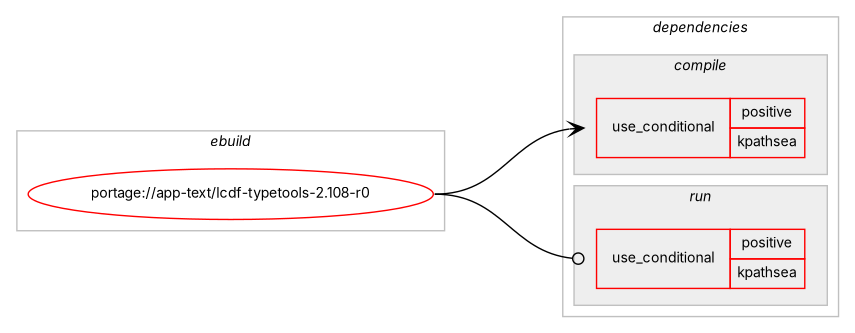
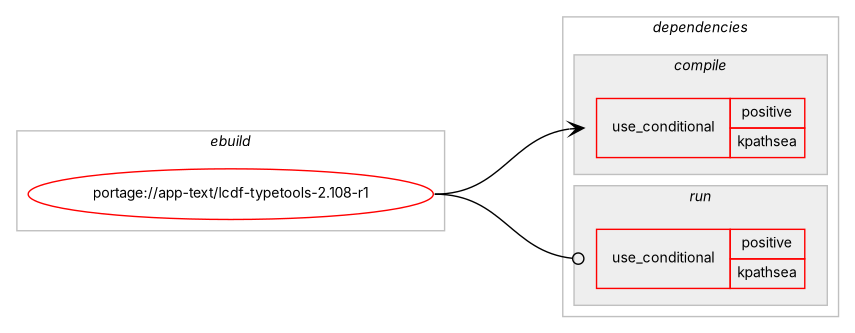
(231, 194) -> (231, 194)
